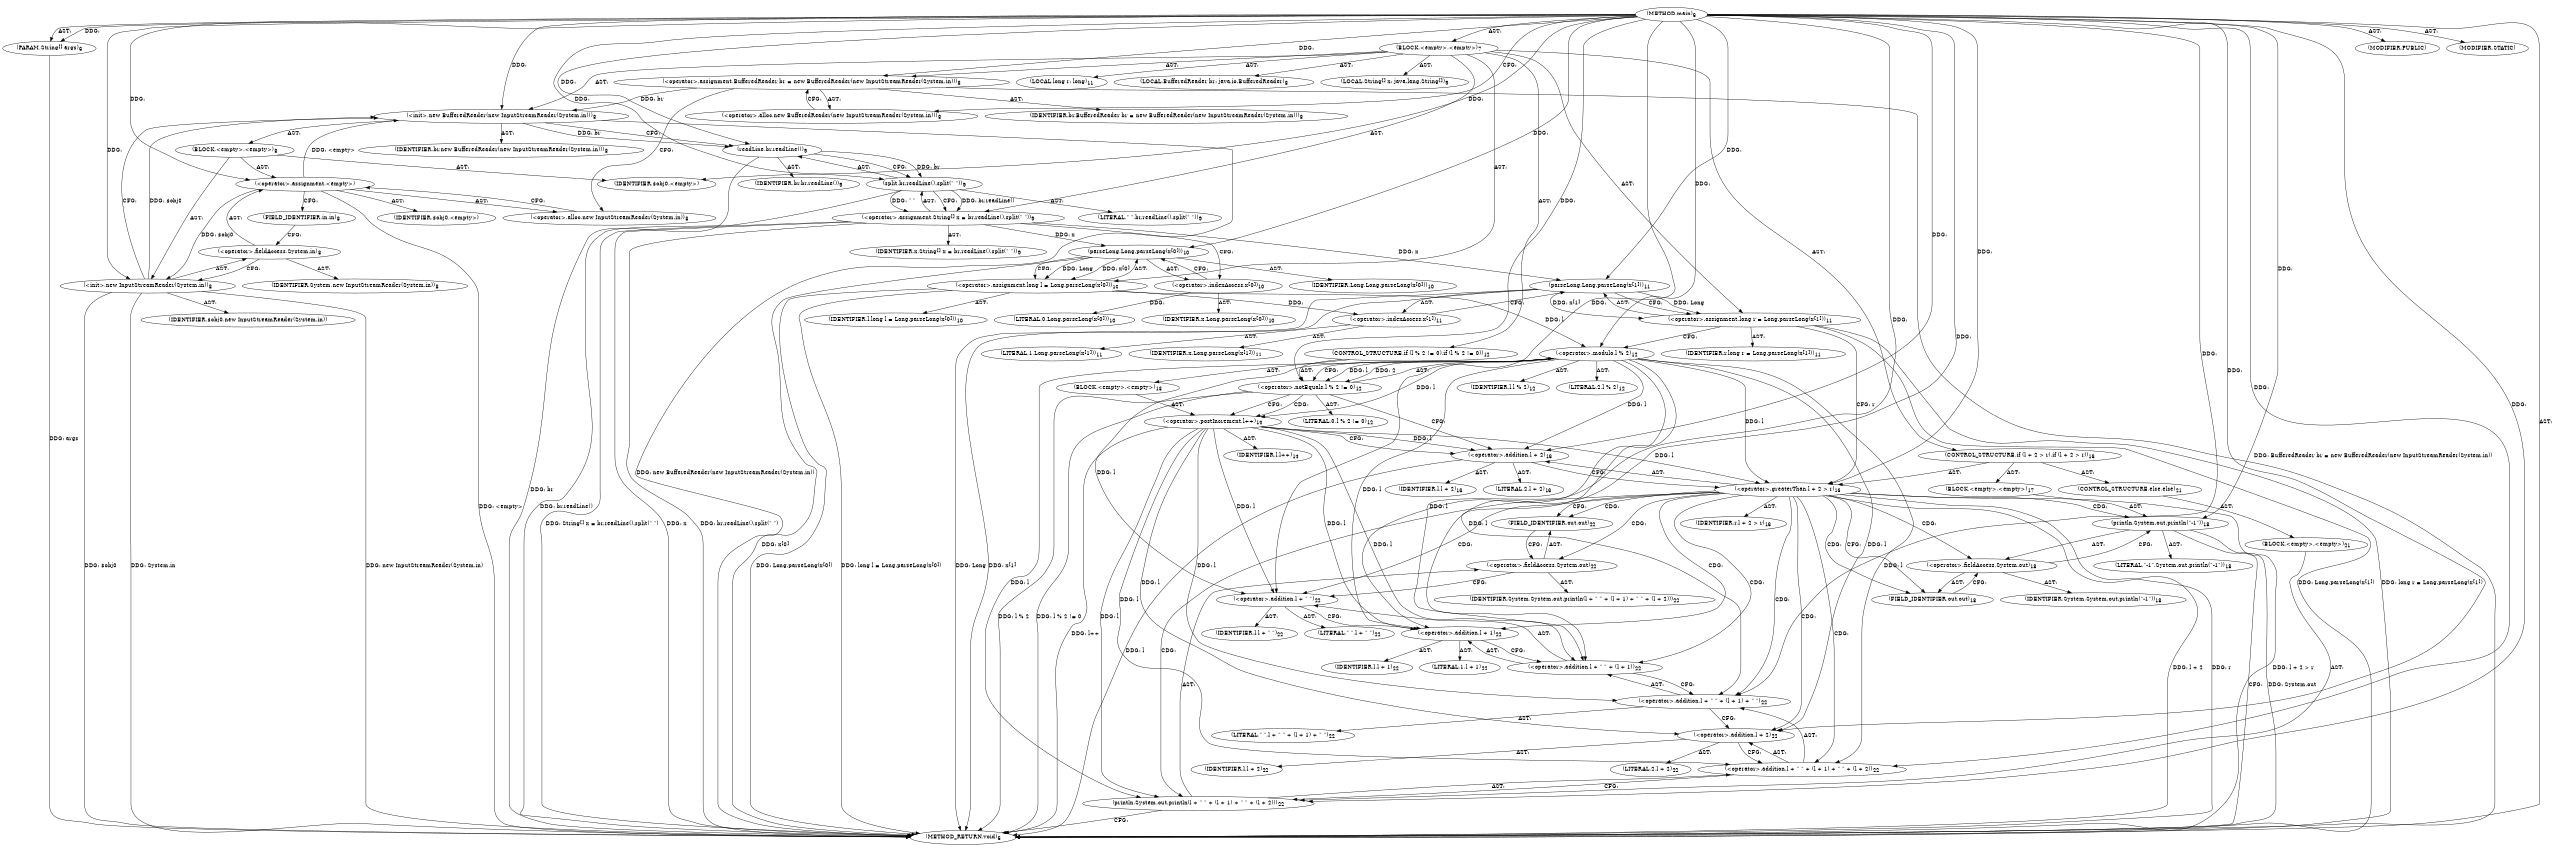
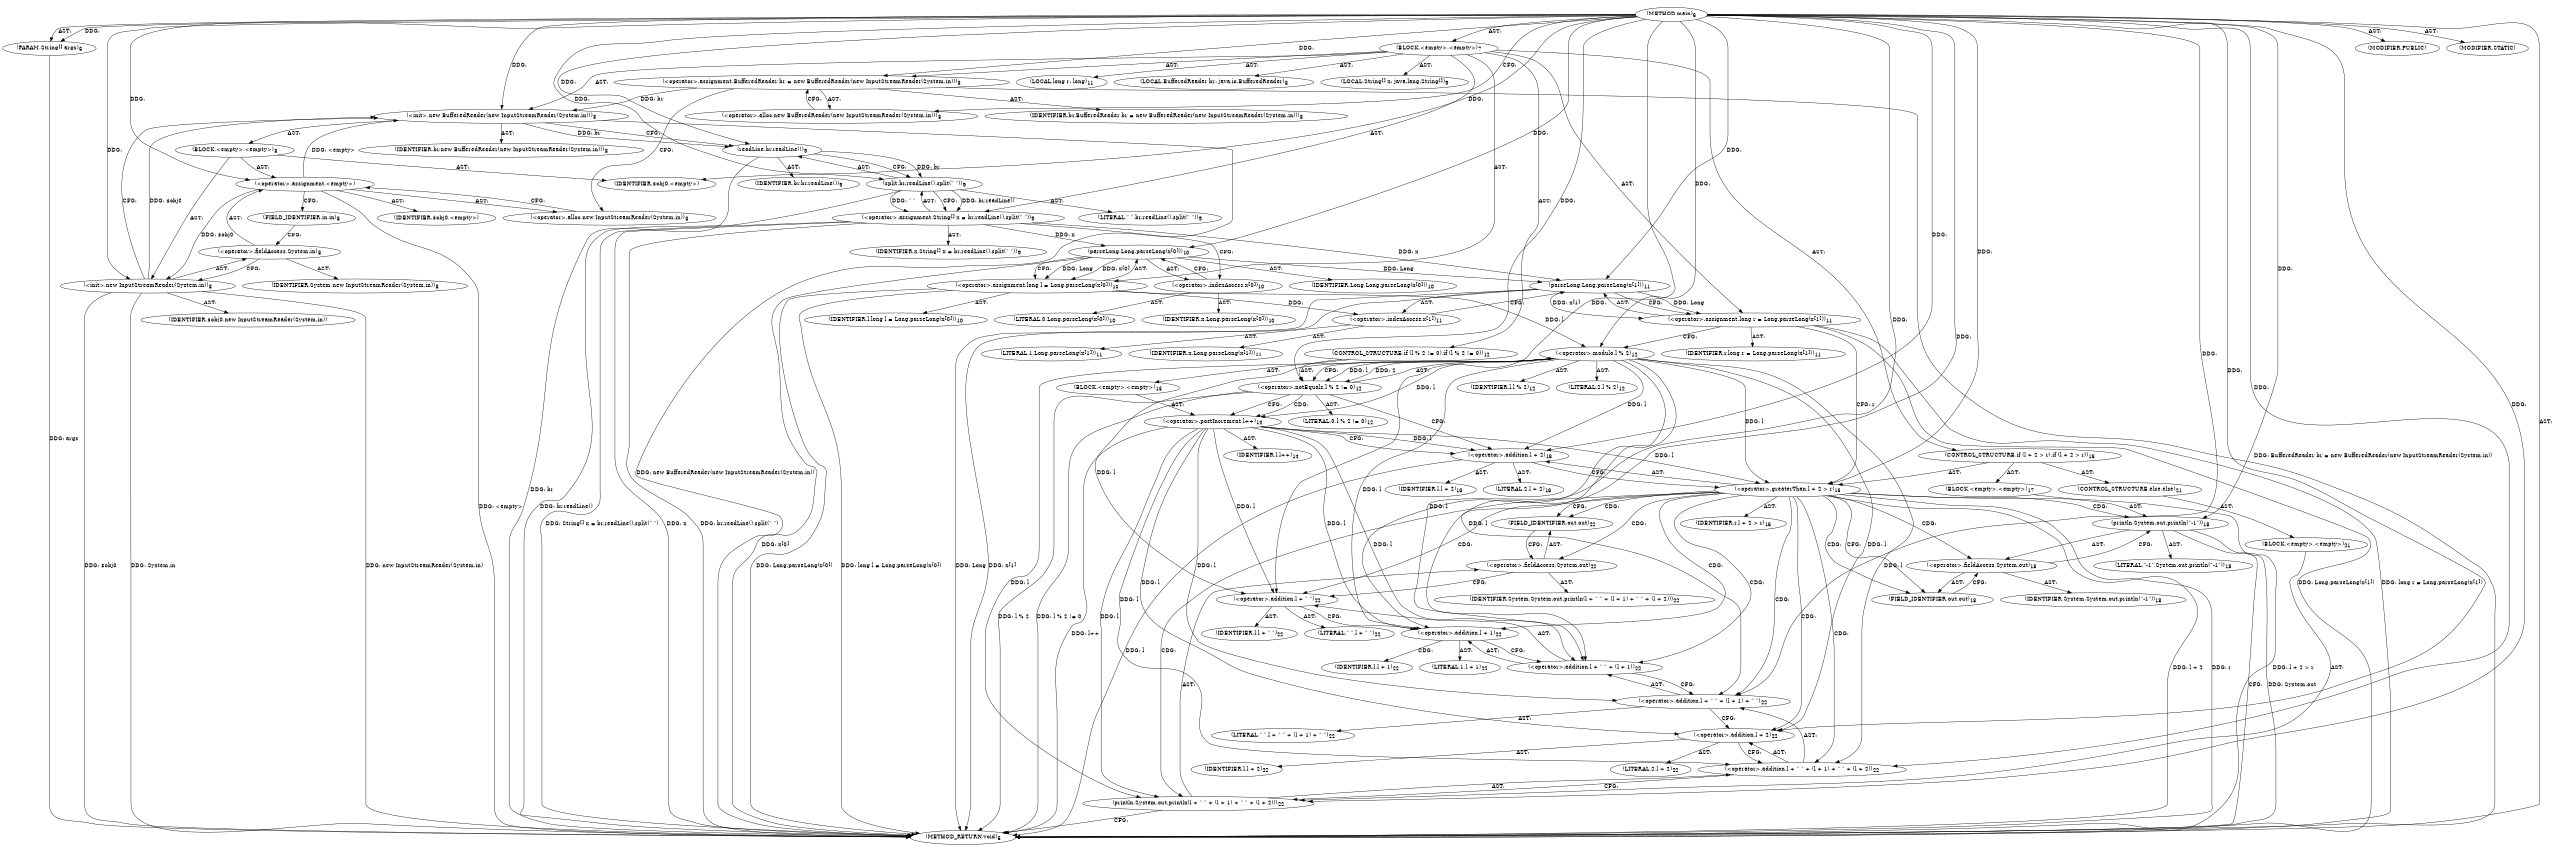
none -> (1363, 270)
(1158, 303) -> (1158, 303)
(1427, 651) -> (1427, 651)
